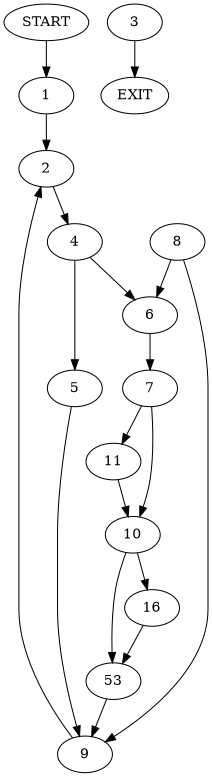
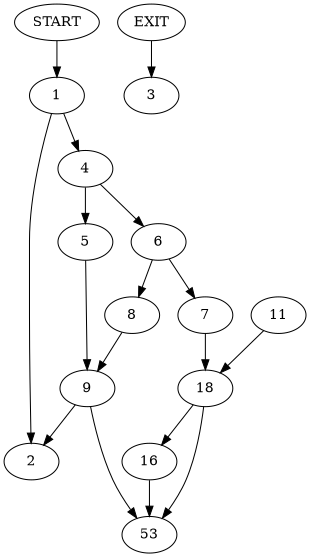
(135, 54) -> (151, 54)
(59, 201) -> (69, 127)
(166, 274) -> (147, 274)
(134, 420) -> none
(133, 535) -> (205, 388)
(101, 713) -> (105, 460)
